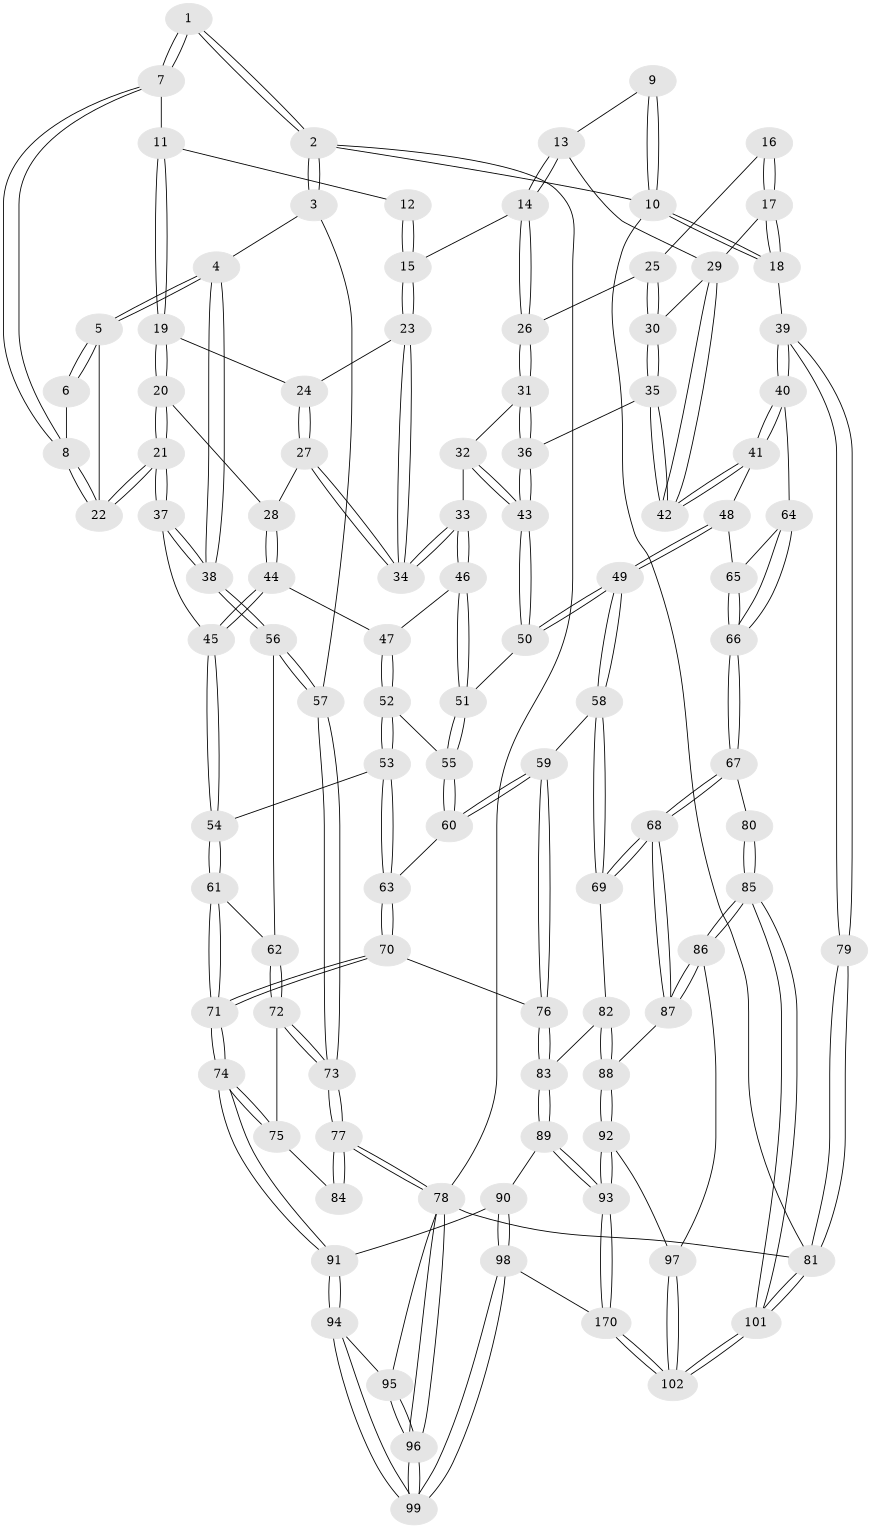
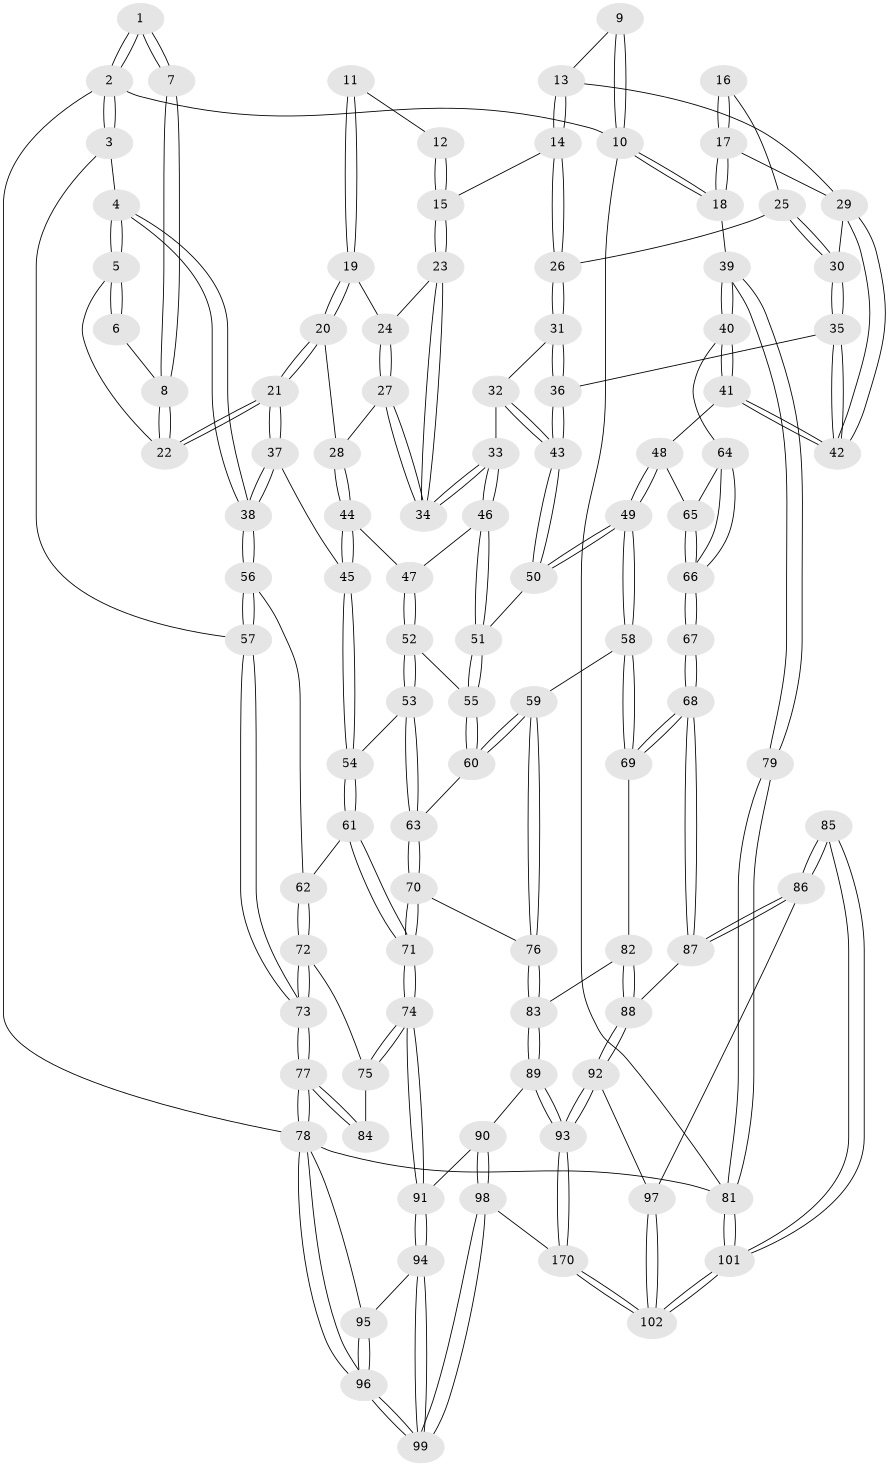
(161, 112) -> none
(750, 826) -> none
